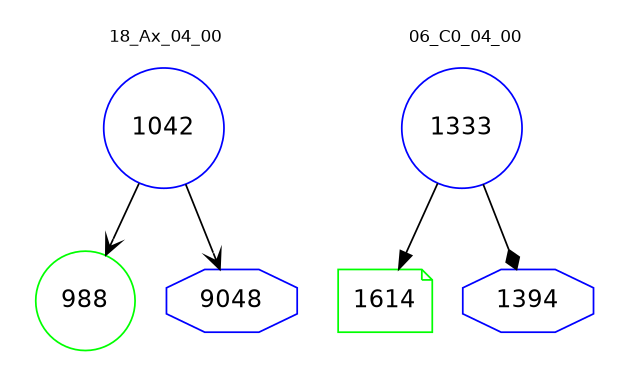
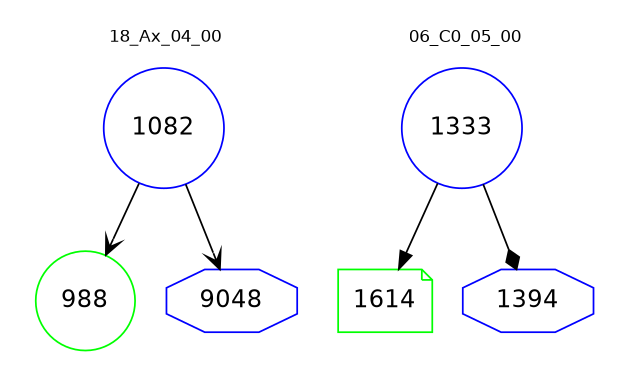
(465, 38) -> (465, 38)
(164, 128) -> (164, 128)
